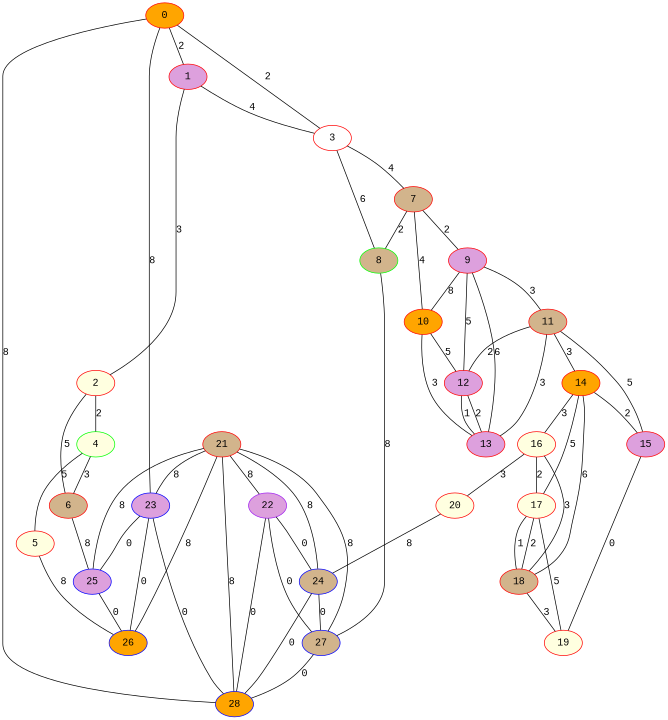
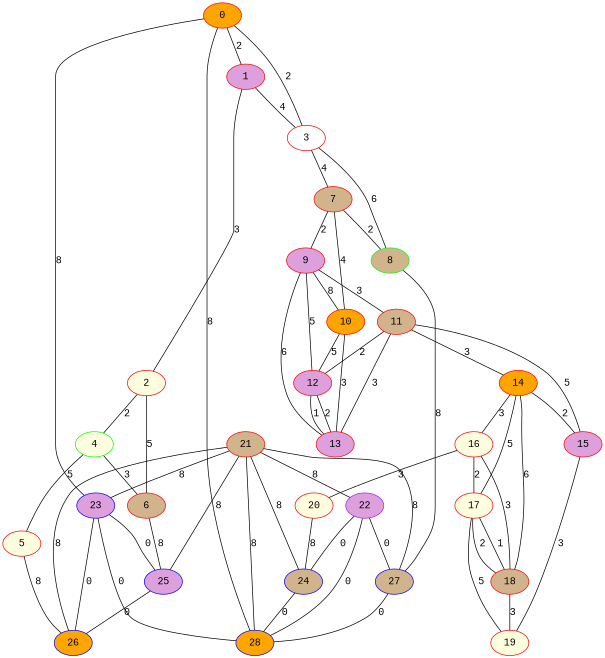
(612, 544) -> (561, 544)
(320, 612) -> none
